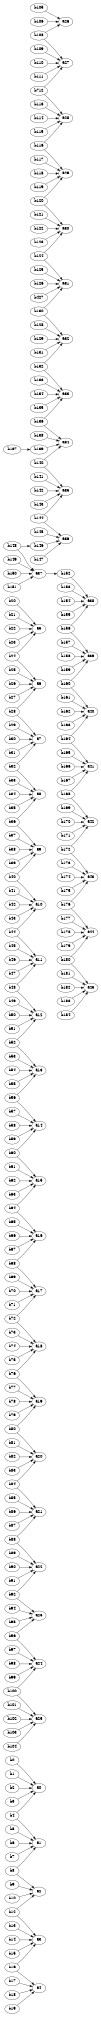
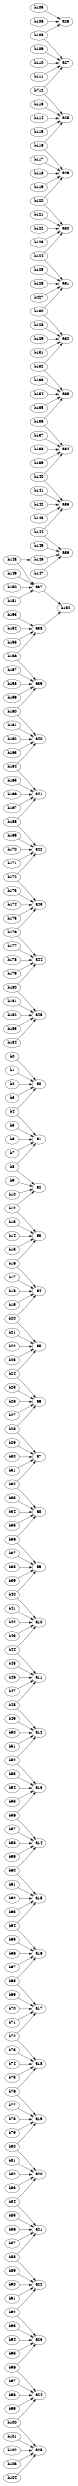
(24, 450) -> (51, 442)
(79, 586) -> (51, 620)
none -> (26, 1307)
none -> (12, 2326)
